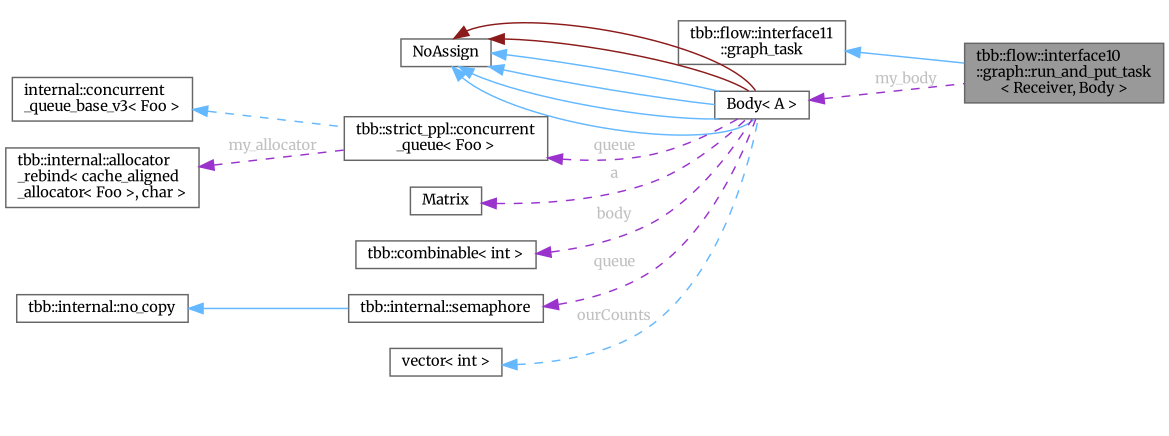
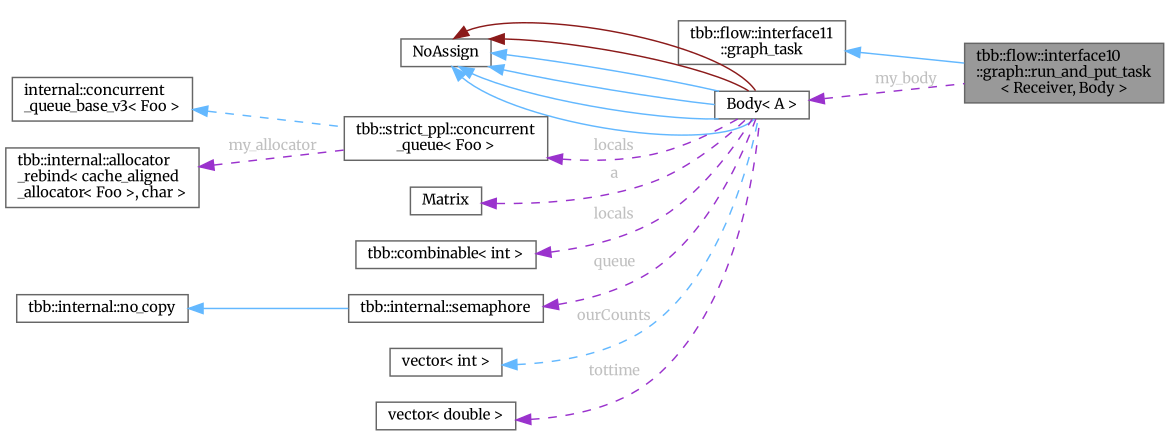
(613, 146) -> (613, 146)
(613, 215) -> (613, 215)
none -> (446, 416)
